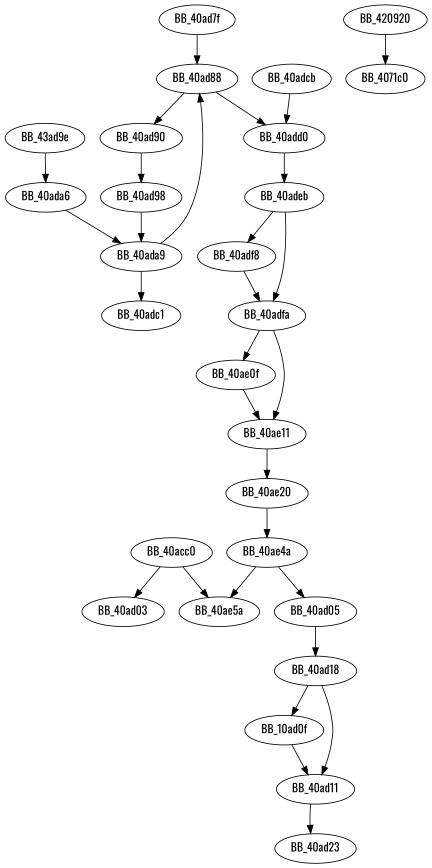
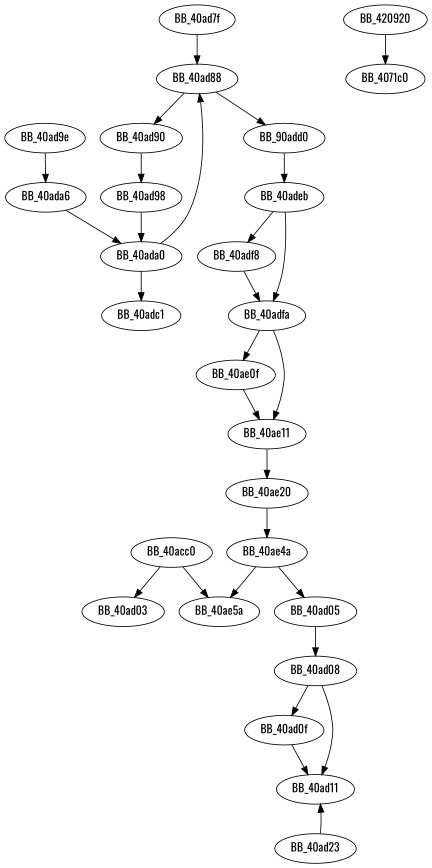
(292, 79) -> none
(45, 138) -> (45, 138)
(284, 138) -> (284, 138)
(141, 257) -> (141, 257)
(316, 671) -> (316, 671)
(284, 730) -> (284, 730)
(310, 815) -> (321, 823)
